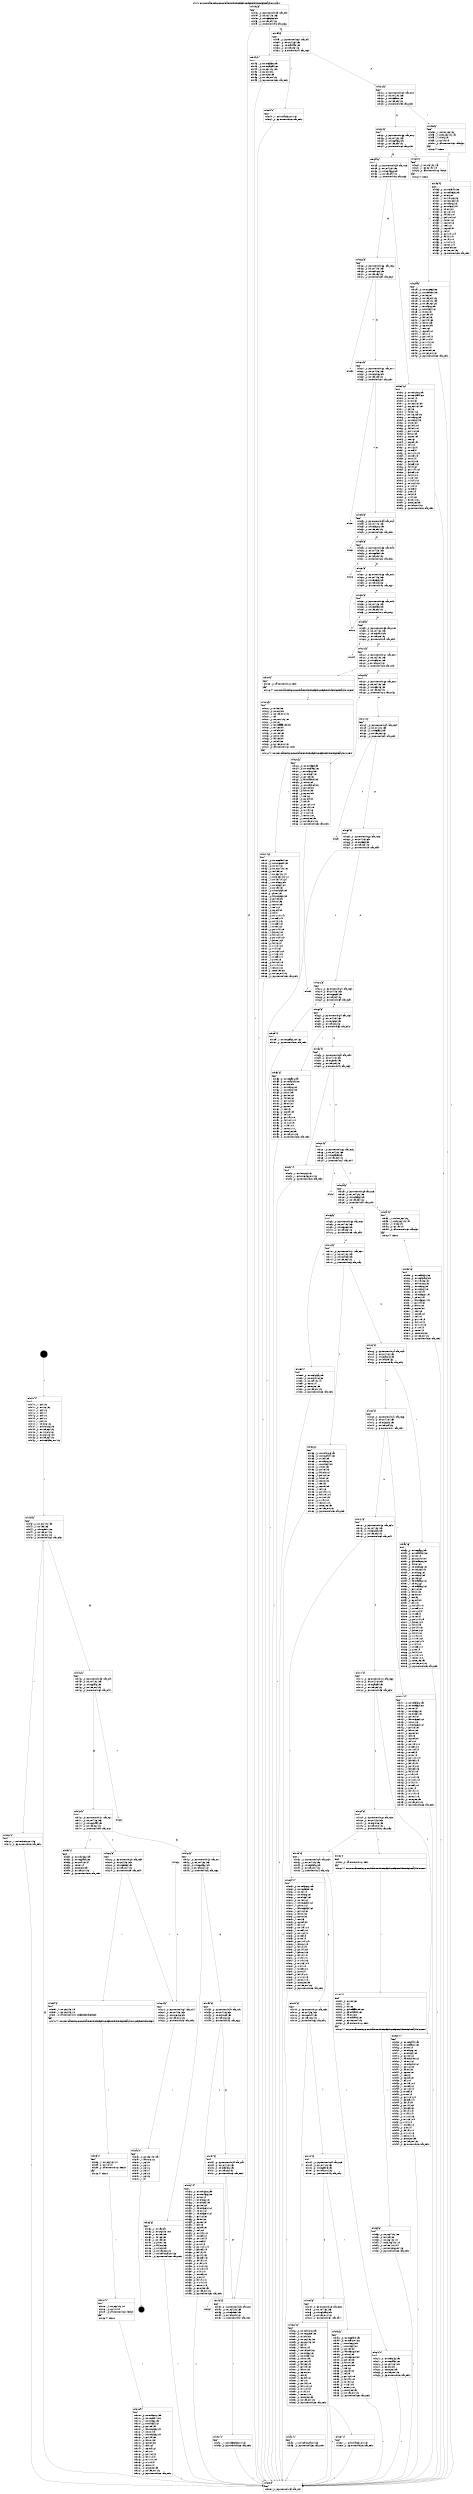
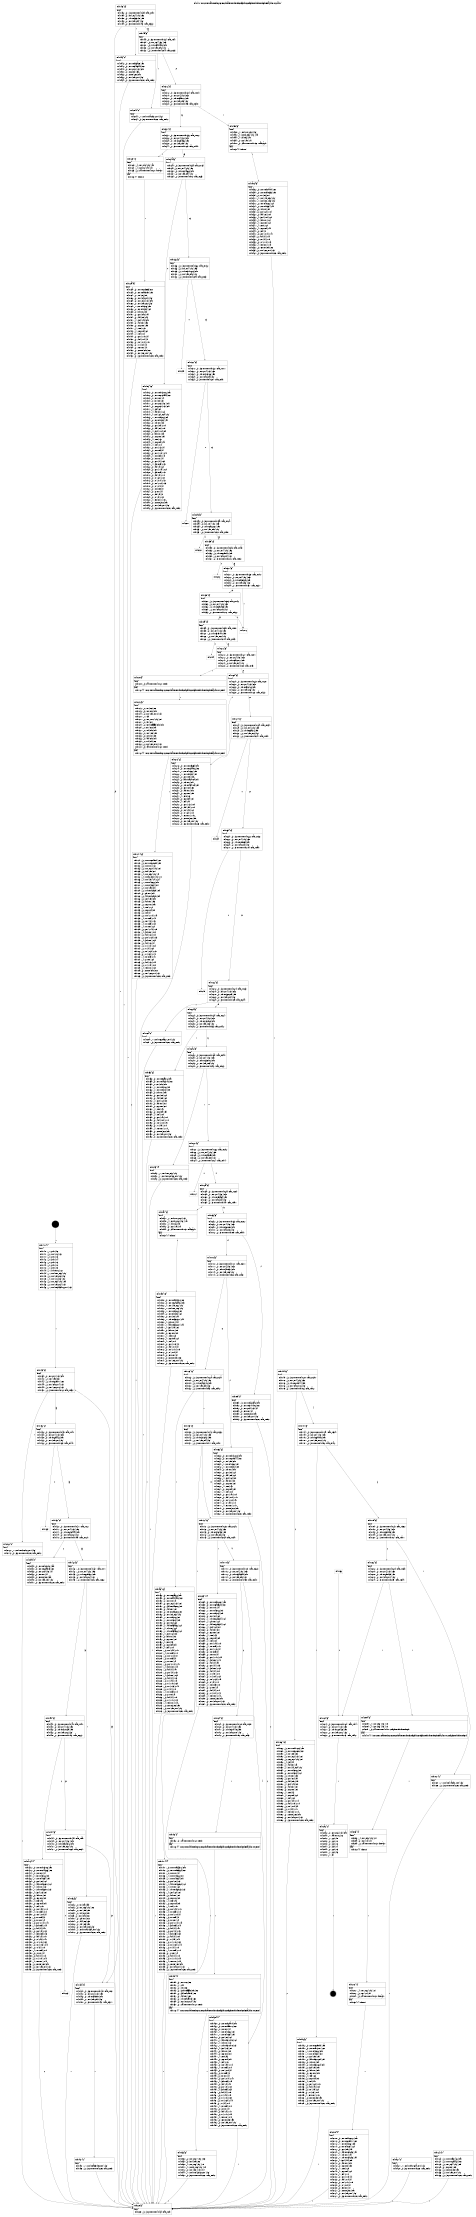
(108, 1841) -> (387, 1550)
(312, 1862) -> none
